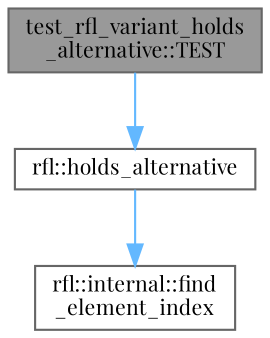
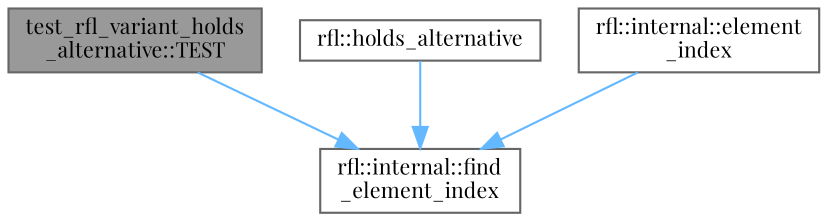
none -> (699, 40)
(135, 100) -> (268, 106)
